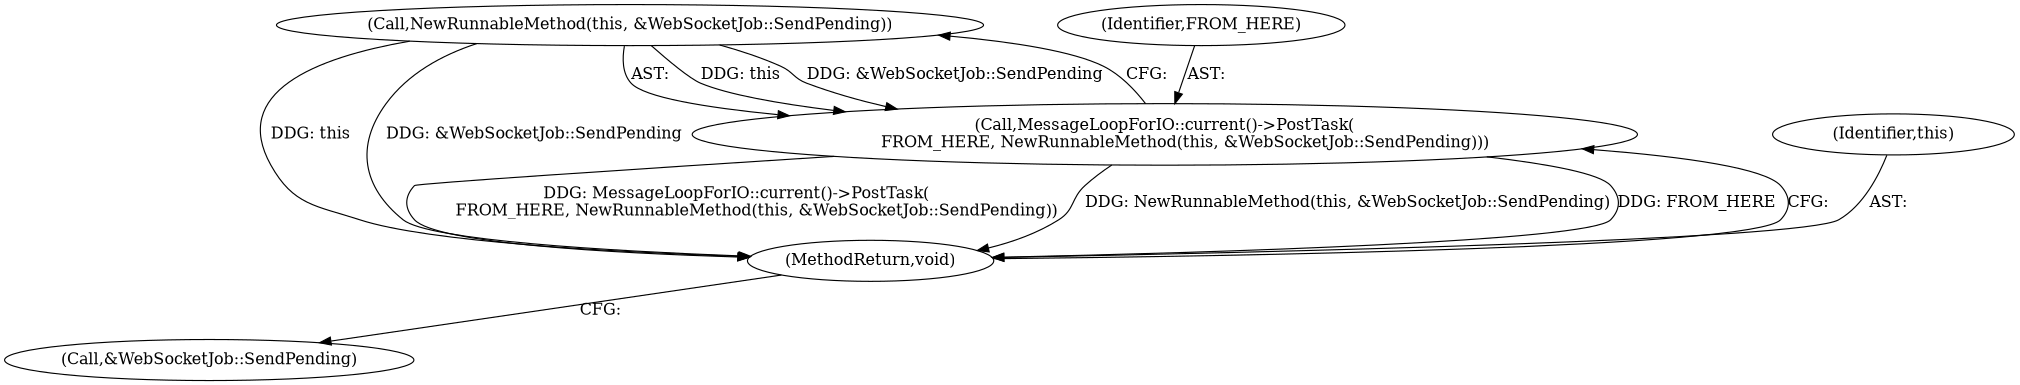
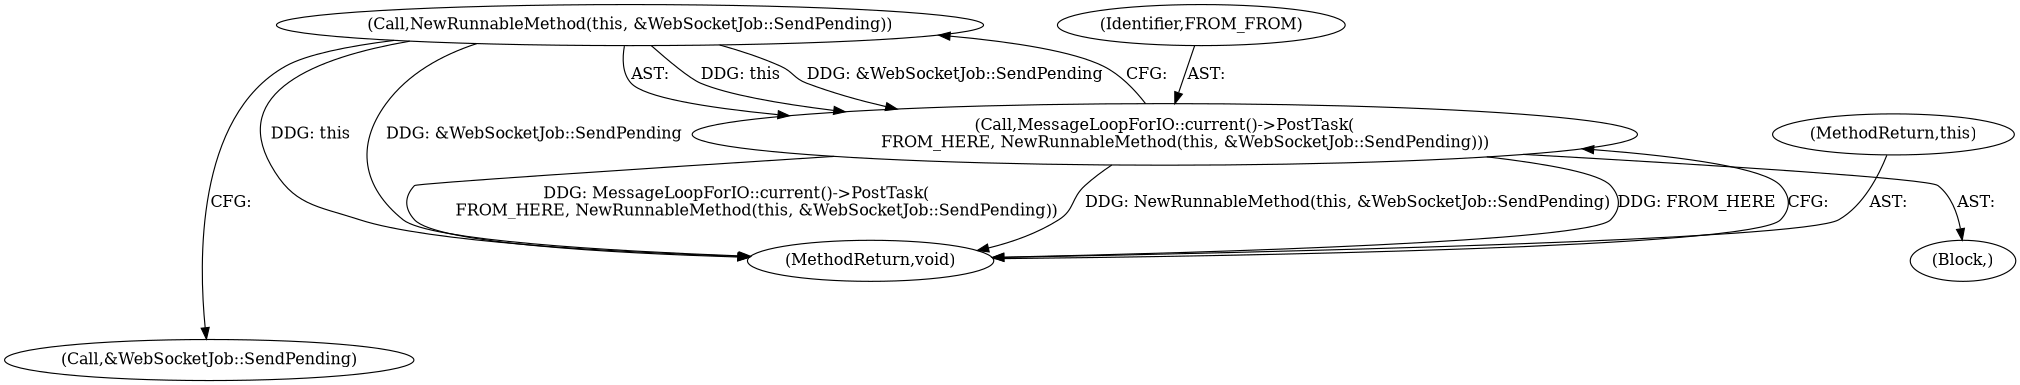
(1201, 25) -> (1201, 25)
(1893, 134) -> (1893, 134)
none -> (1963, 261)
(556, 308) -> (229, 131)
